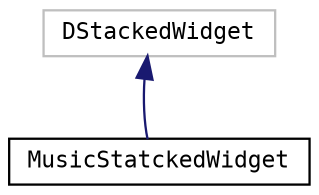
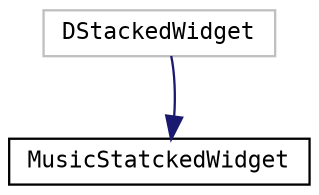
(144, 109) -> (175, 86)
